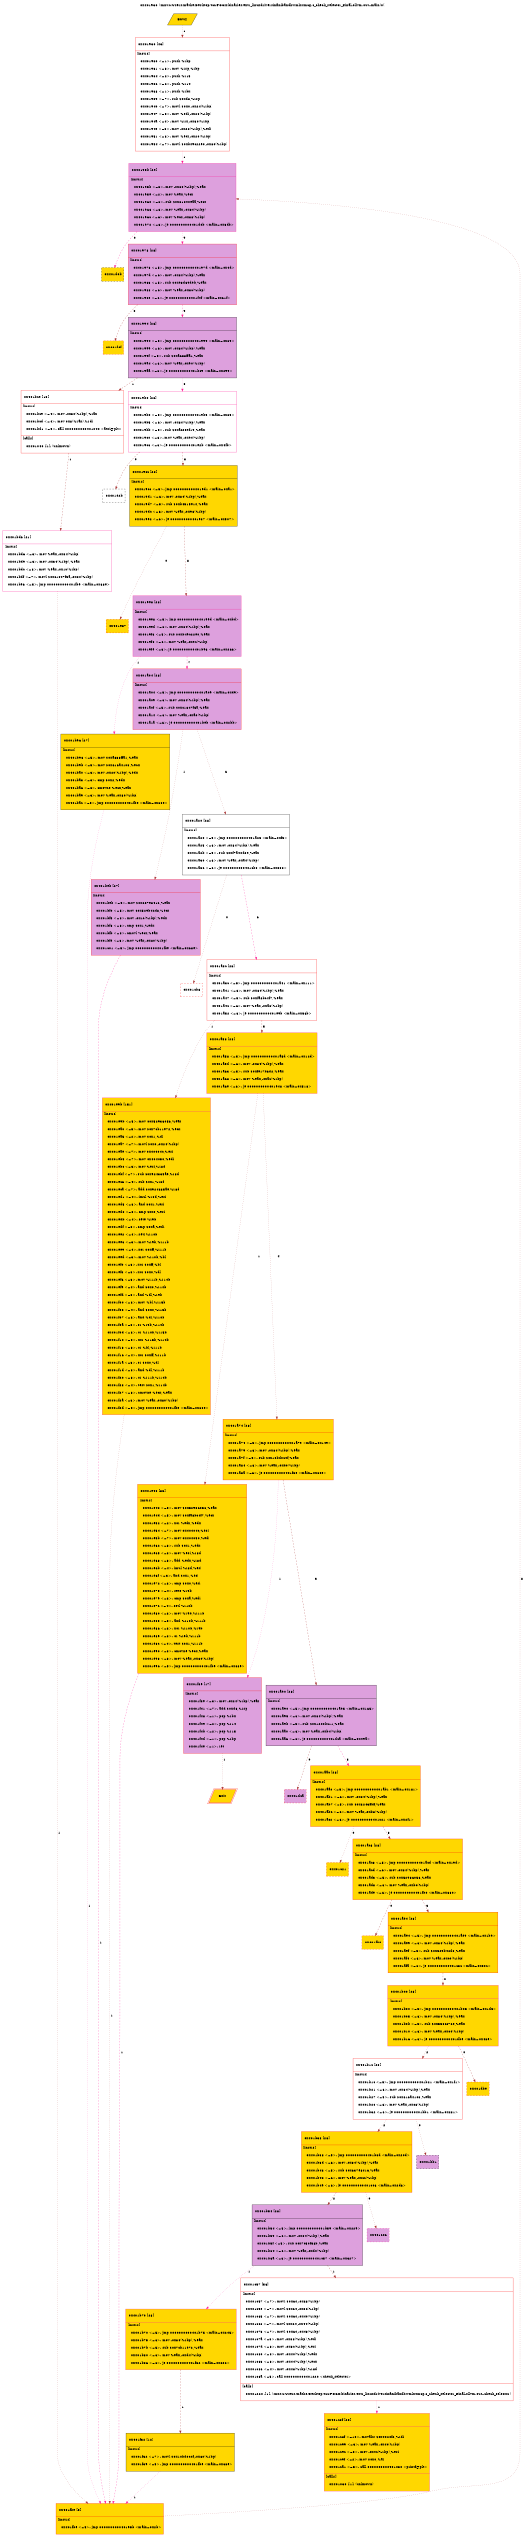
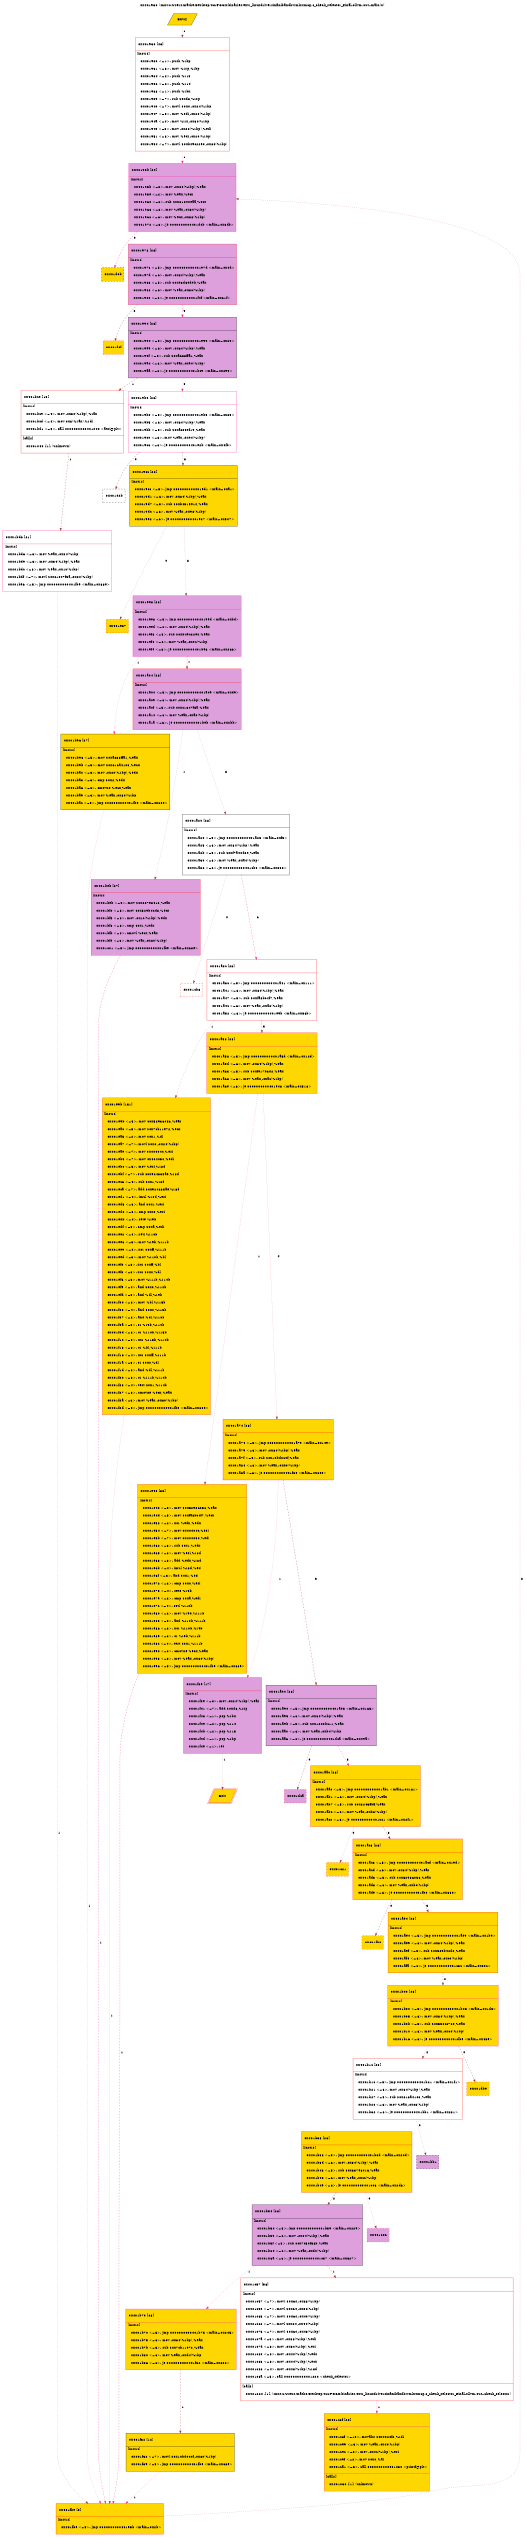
(182, 237) -> none
(185, 560) -> (185, 560)
(187, 662) -> (187, 662)
(383, 2125) -> none
